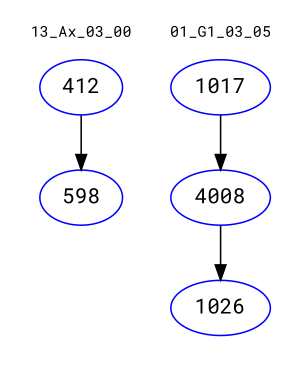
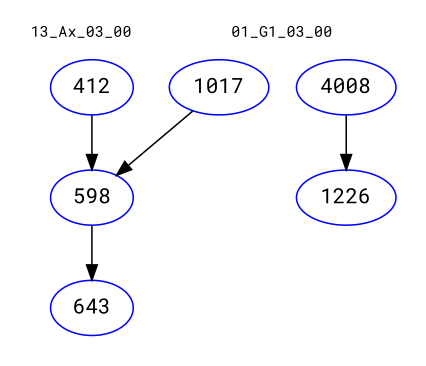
(221, 33) -> (283, 33)
(221, 135) -> (167, 133)
none -> (92, 308)
(221, 308) -> (346, 198)
